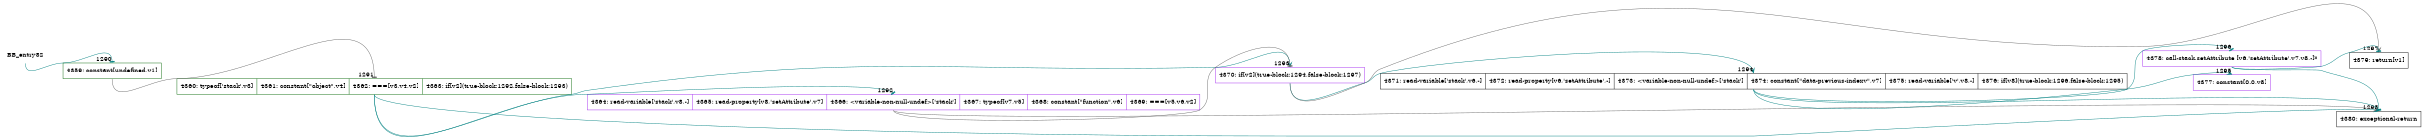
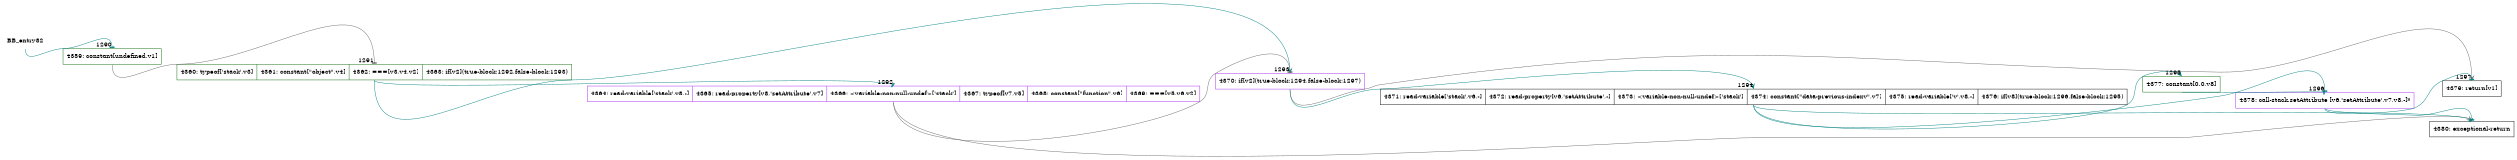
(2232, 83) -> (2181, 84)
none -> (2252, 92)
(1373, 136) -> none
